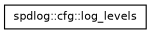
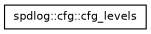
(75, 17) -> (75, 17)
